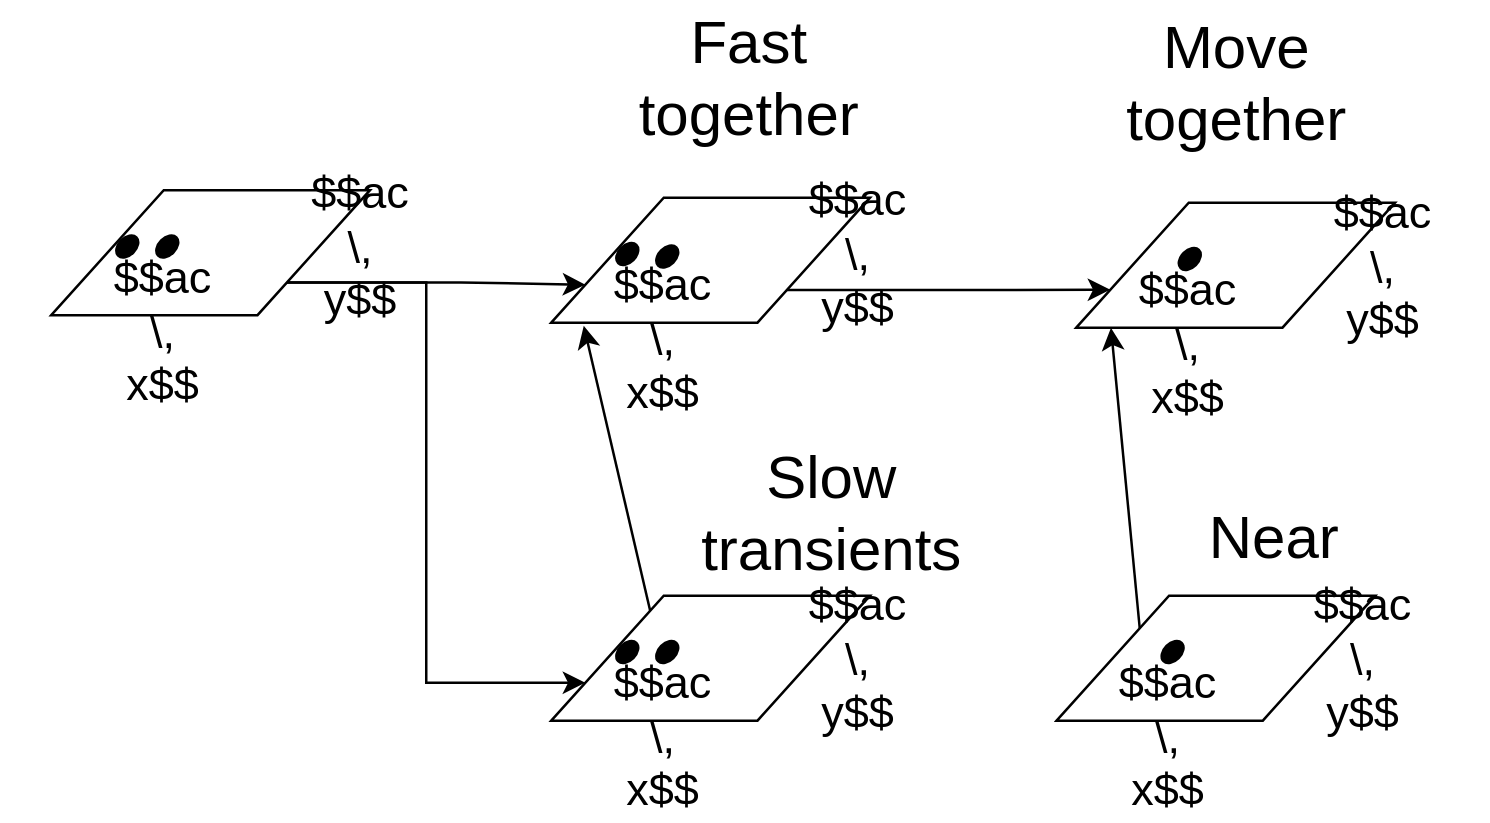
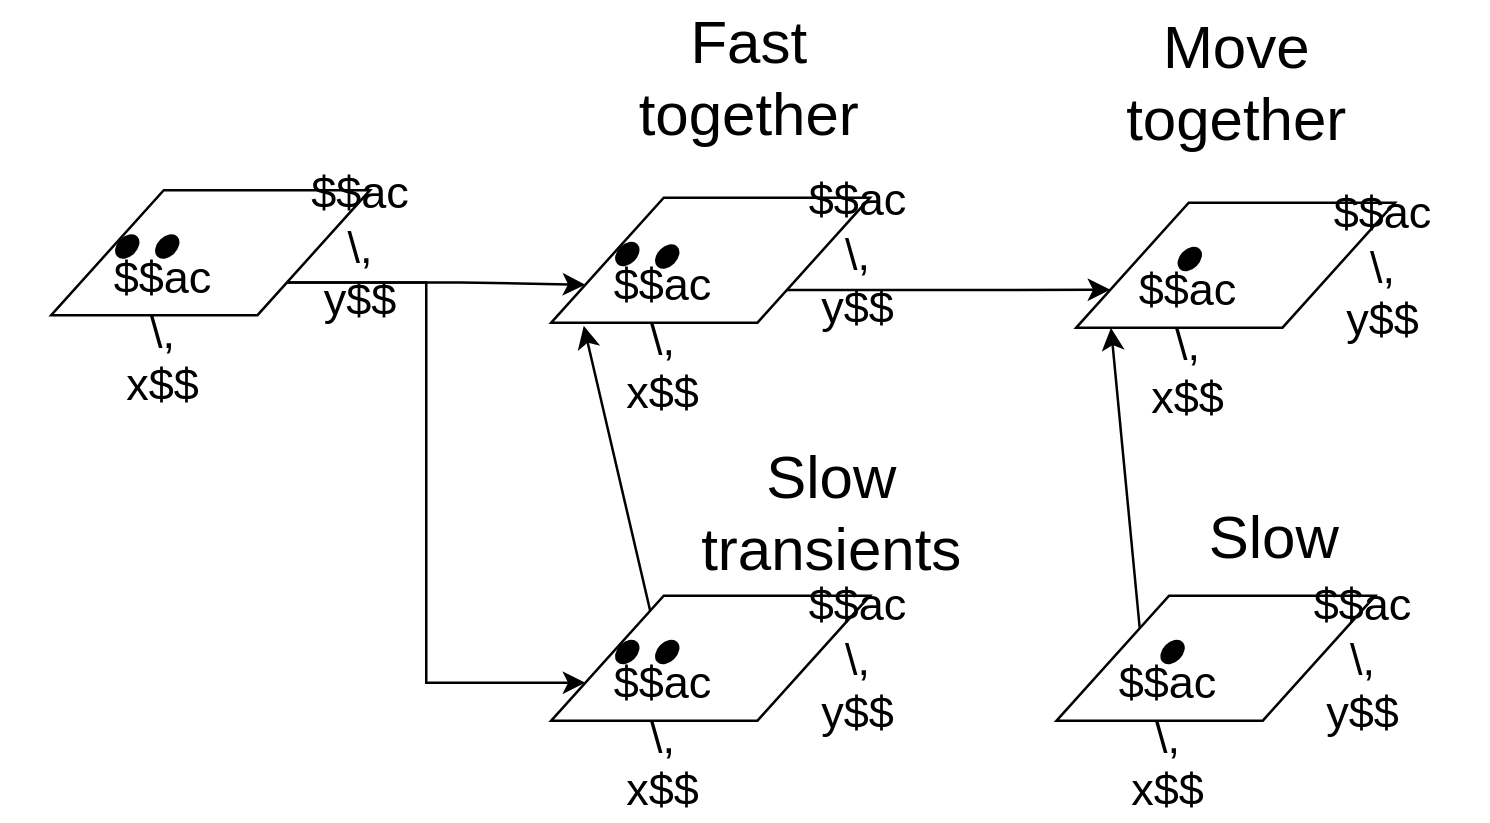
(1275, 539) -> (1275, 539)
